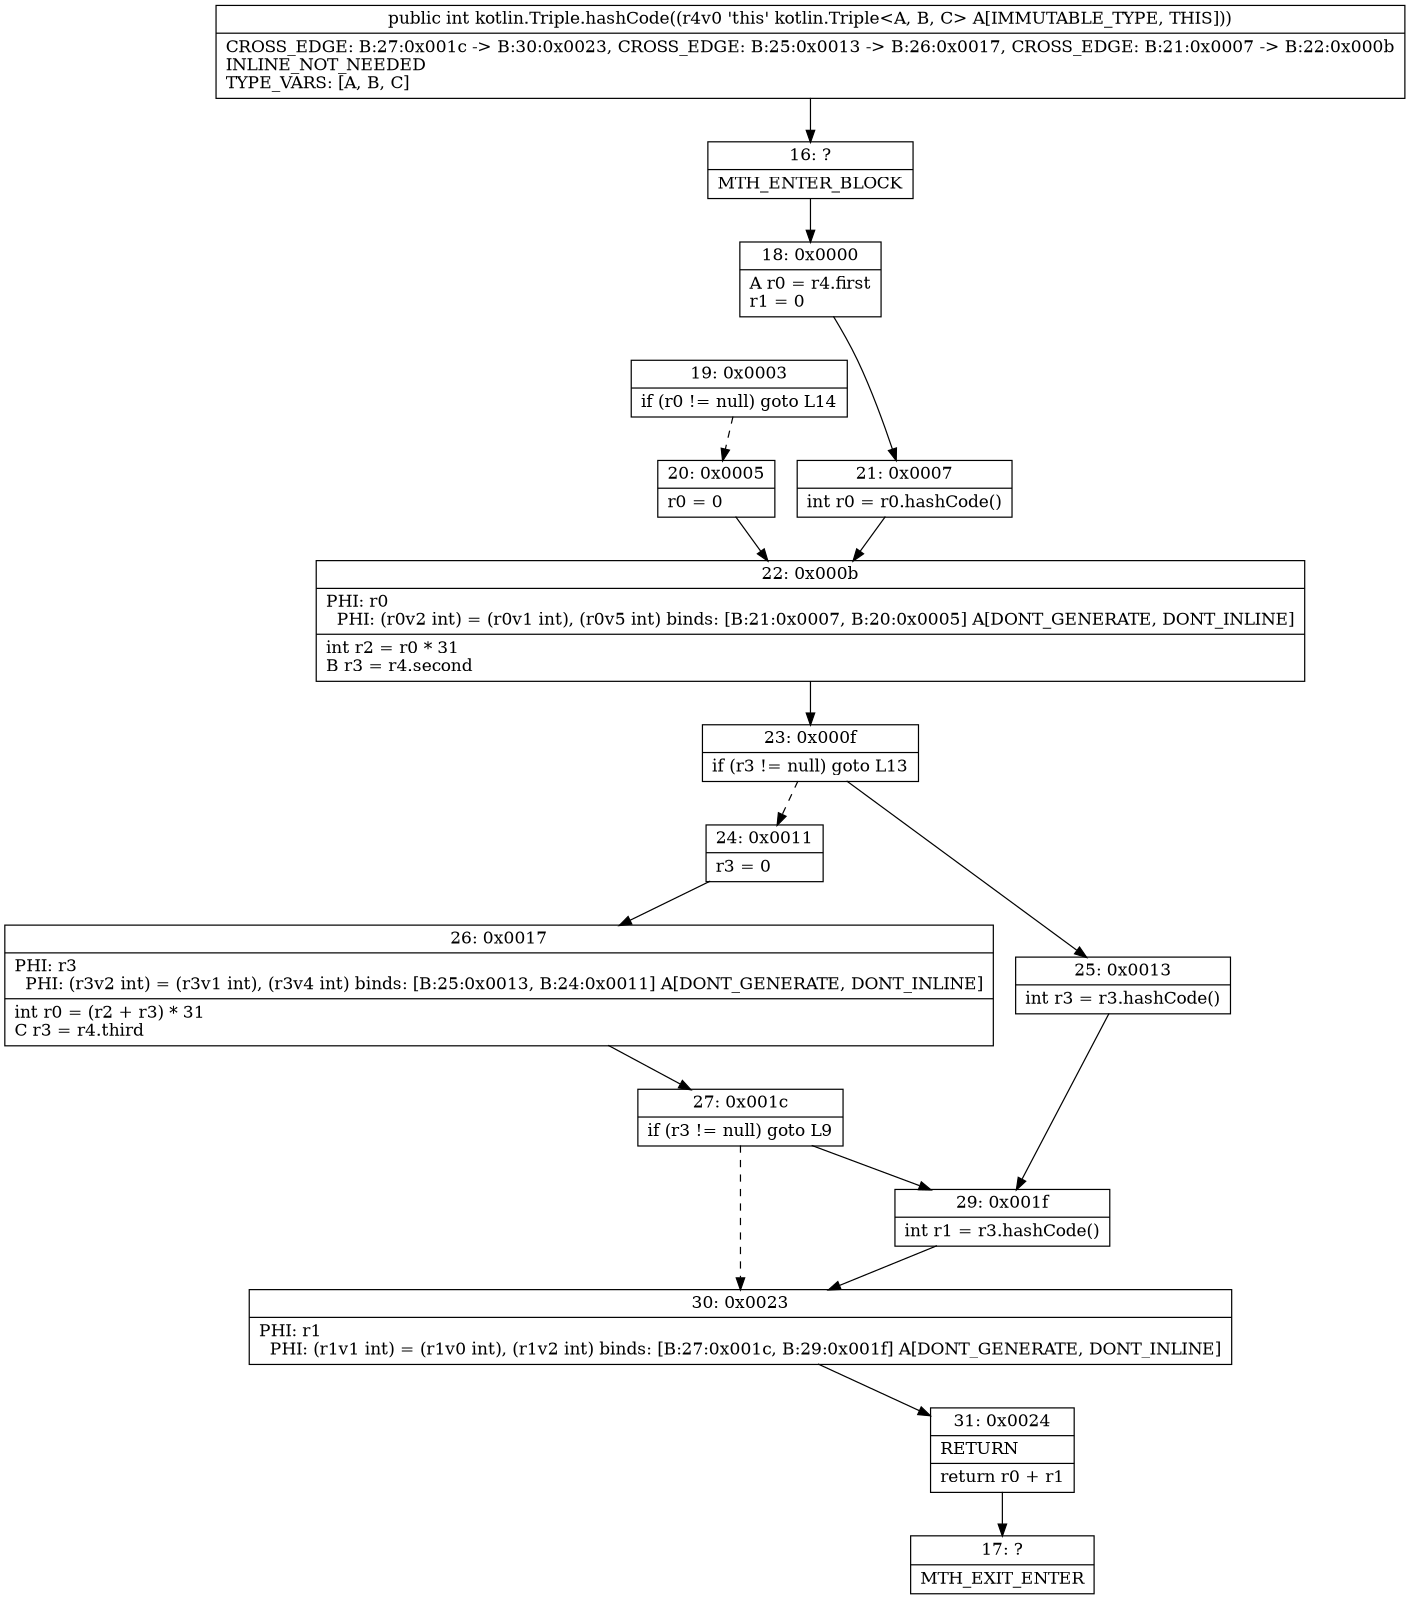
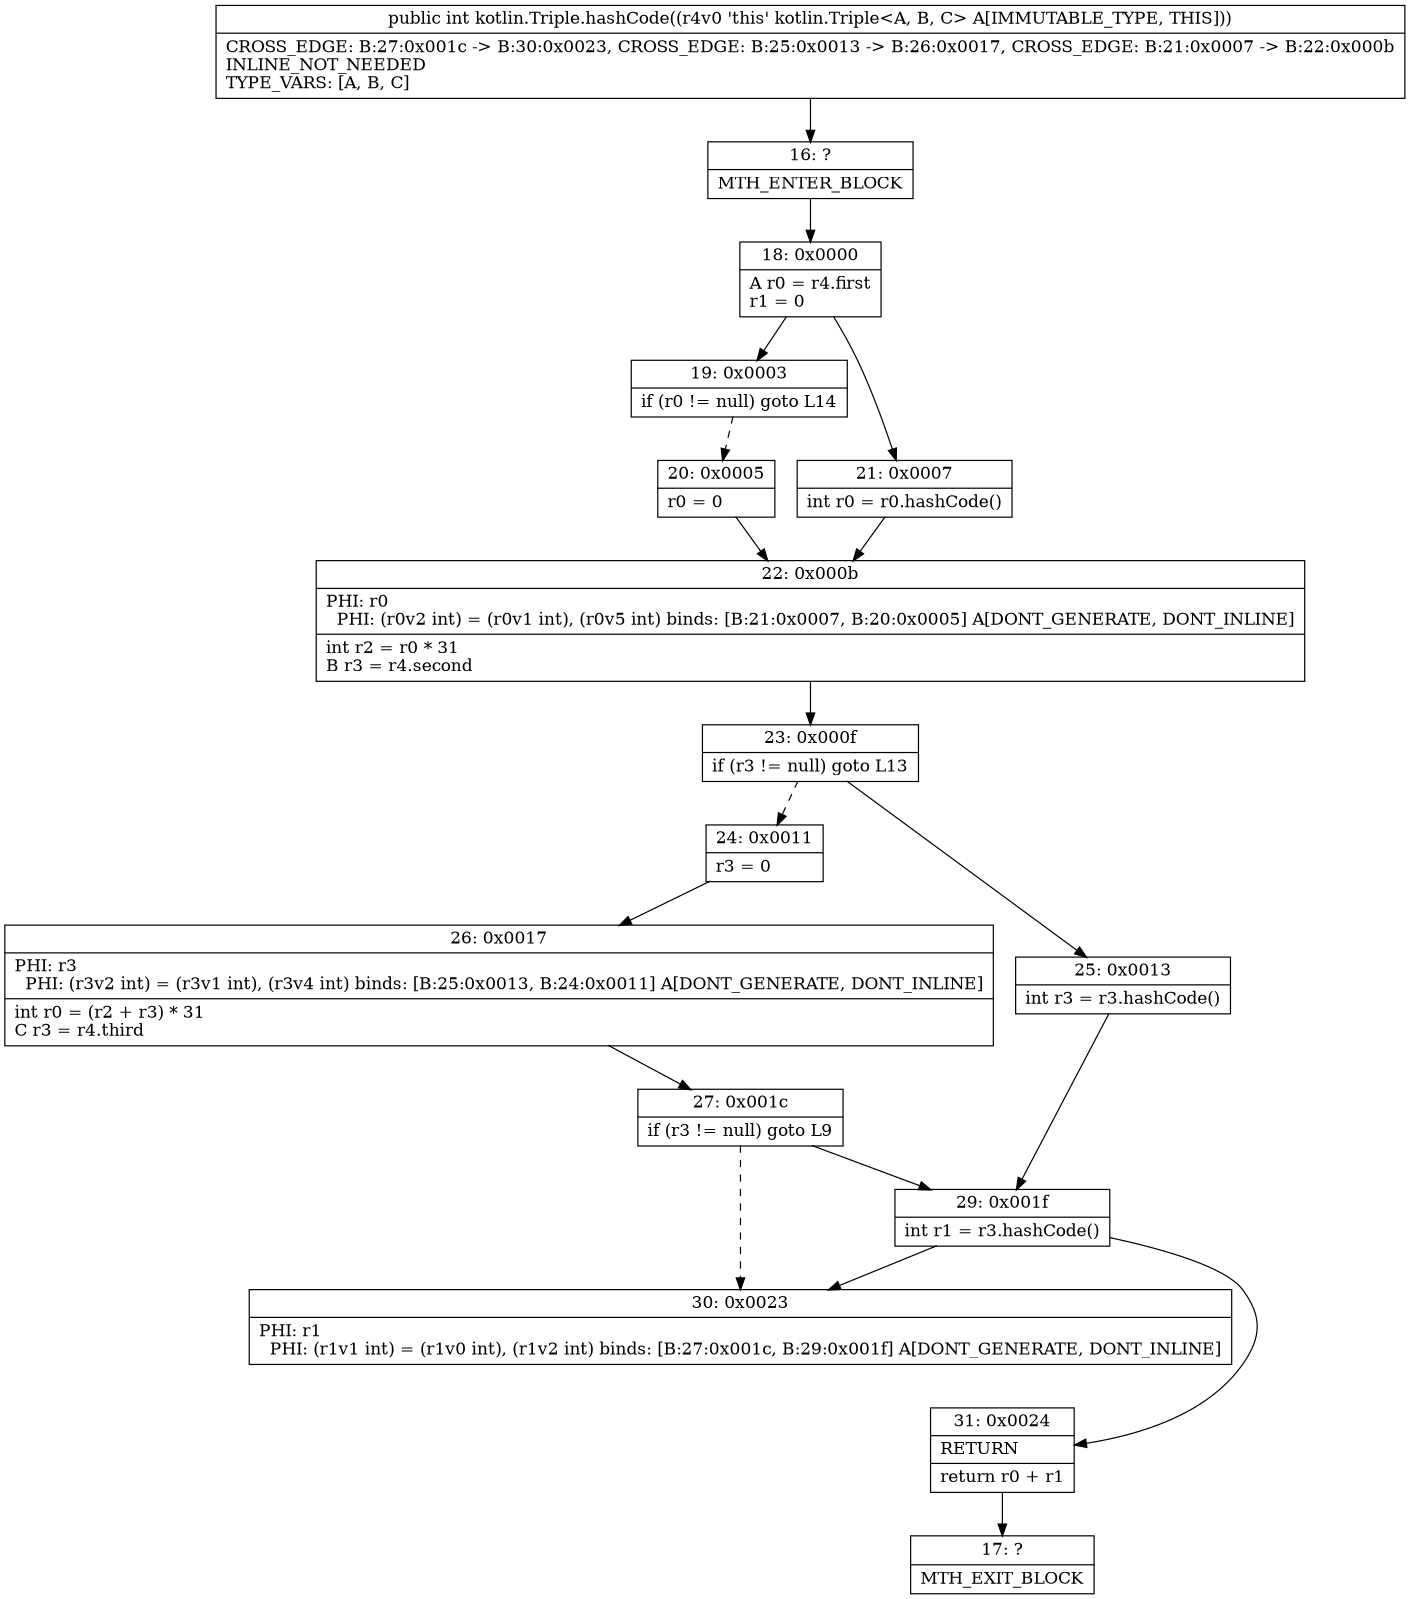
none -> (775, 334)
(869, 1387) -> (1254, 1344)
(1002, 1579) -> (1002, 1579)
